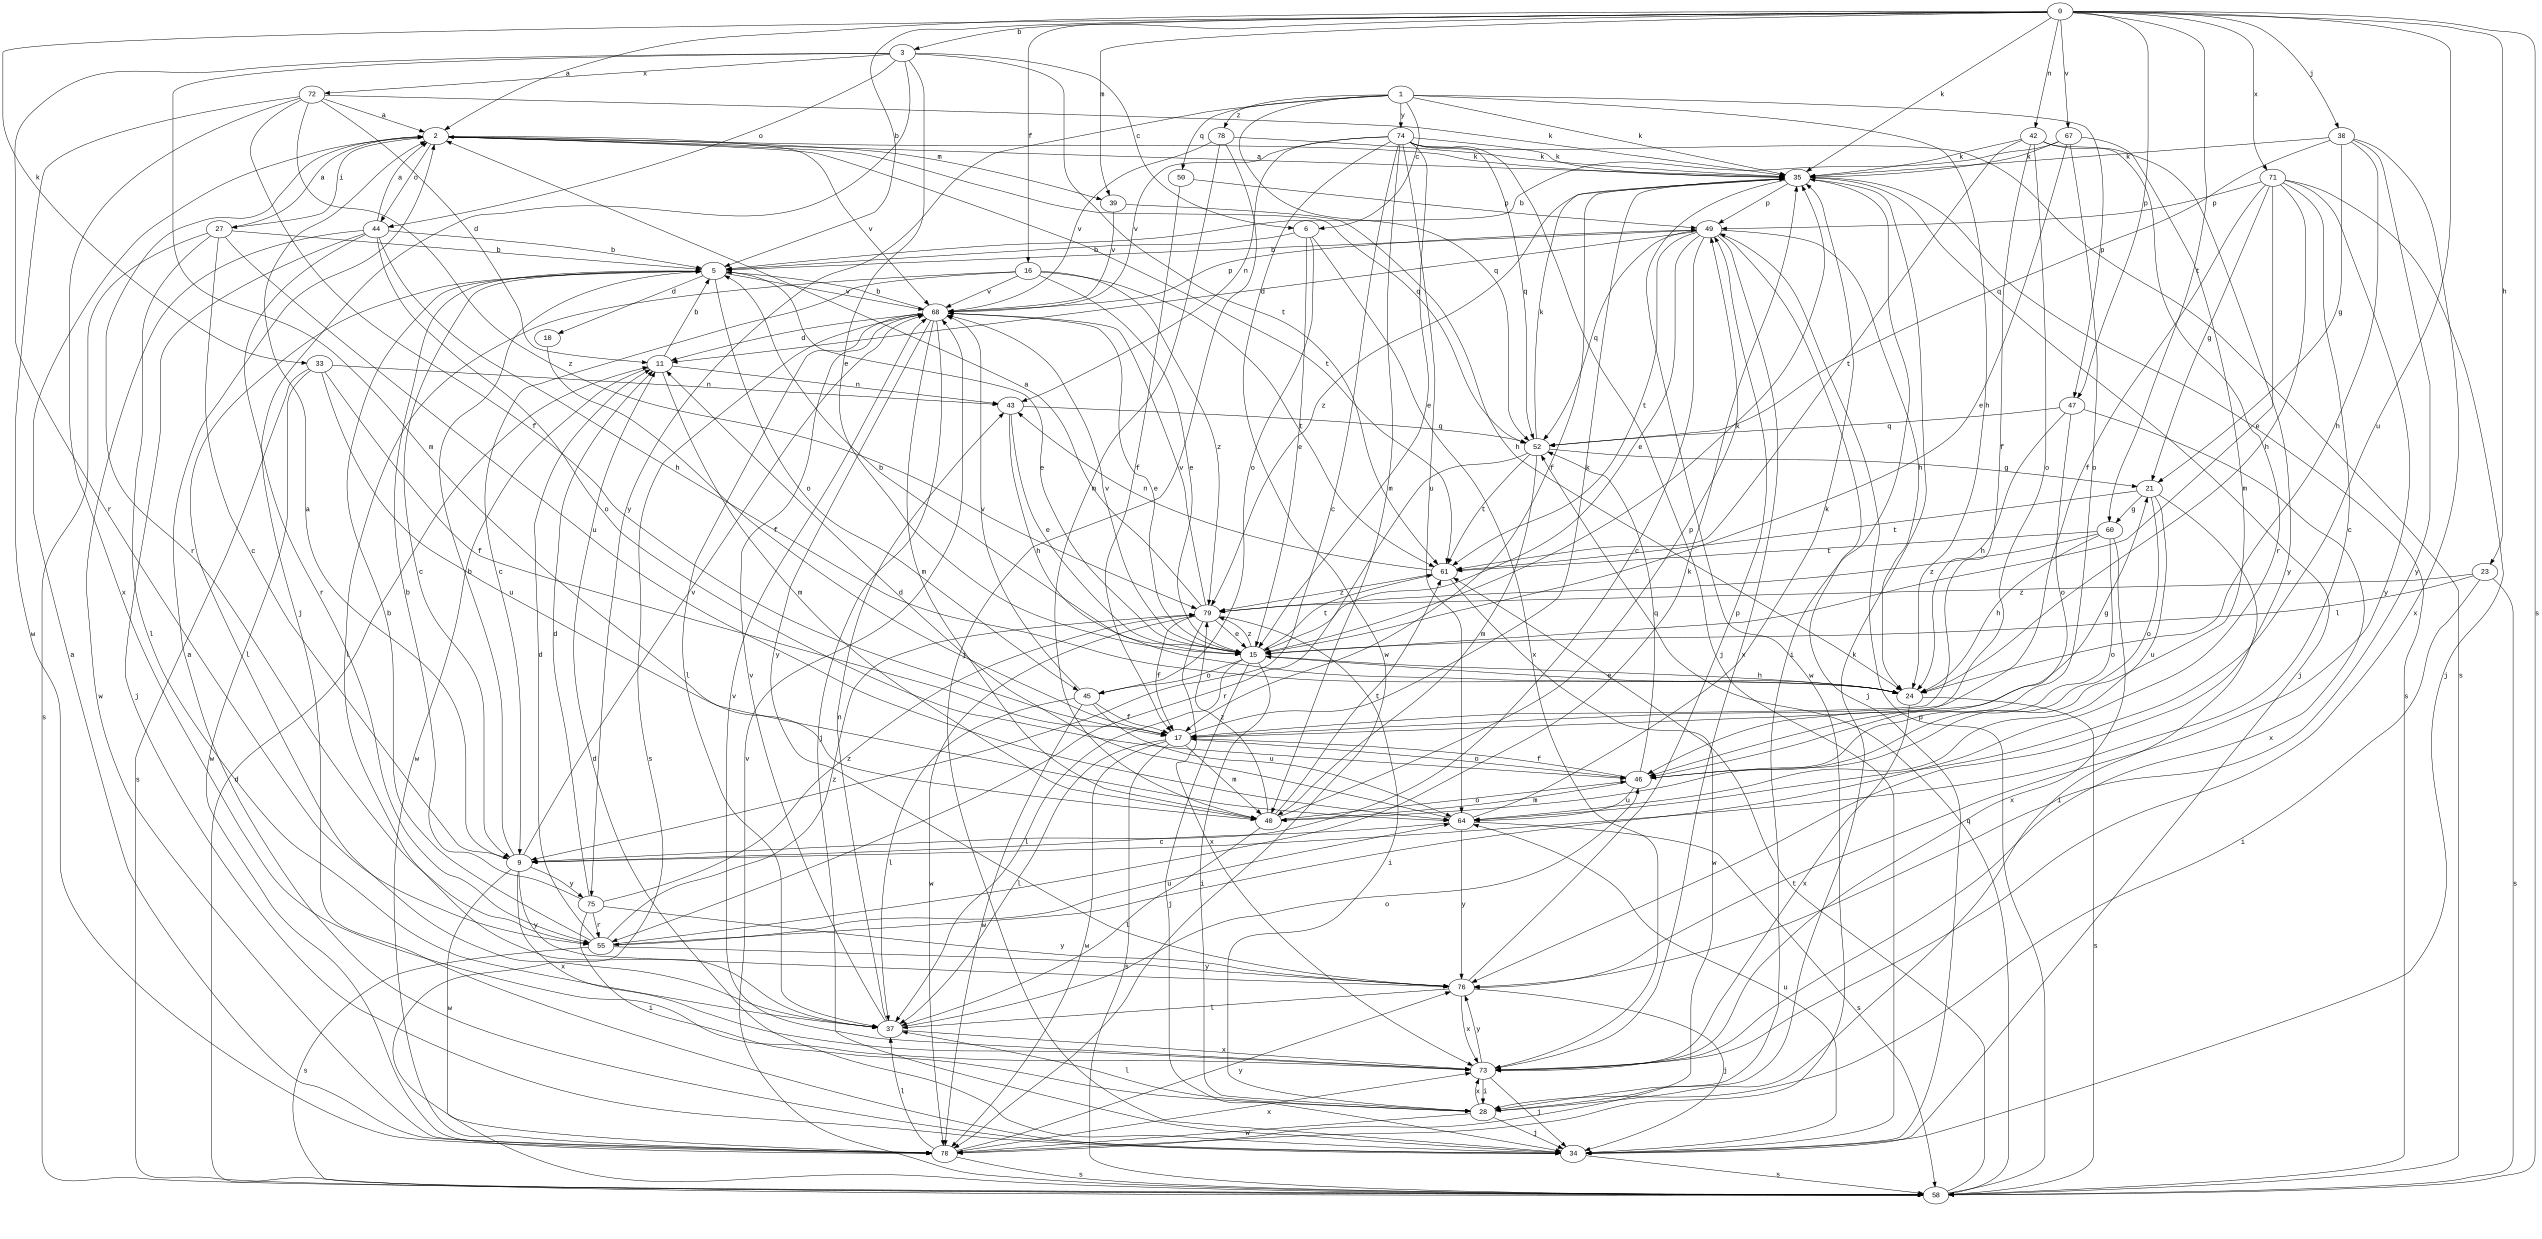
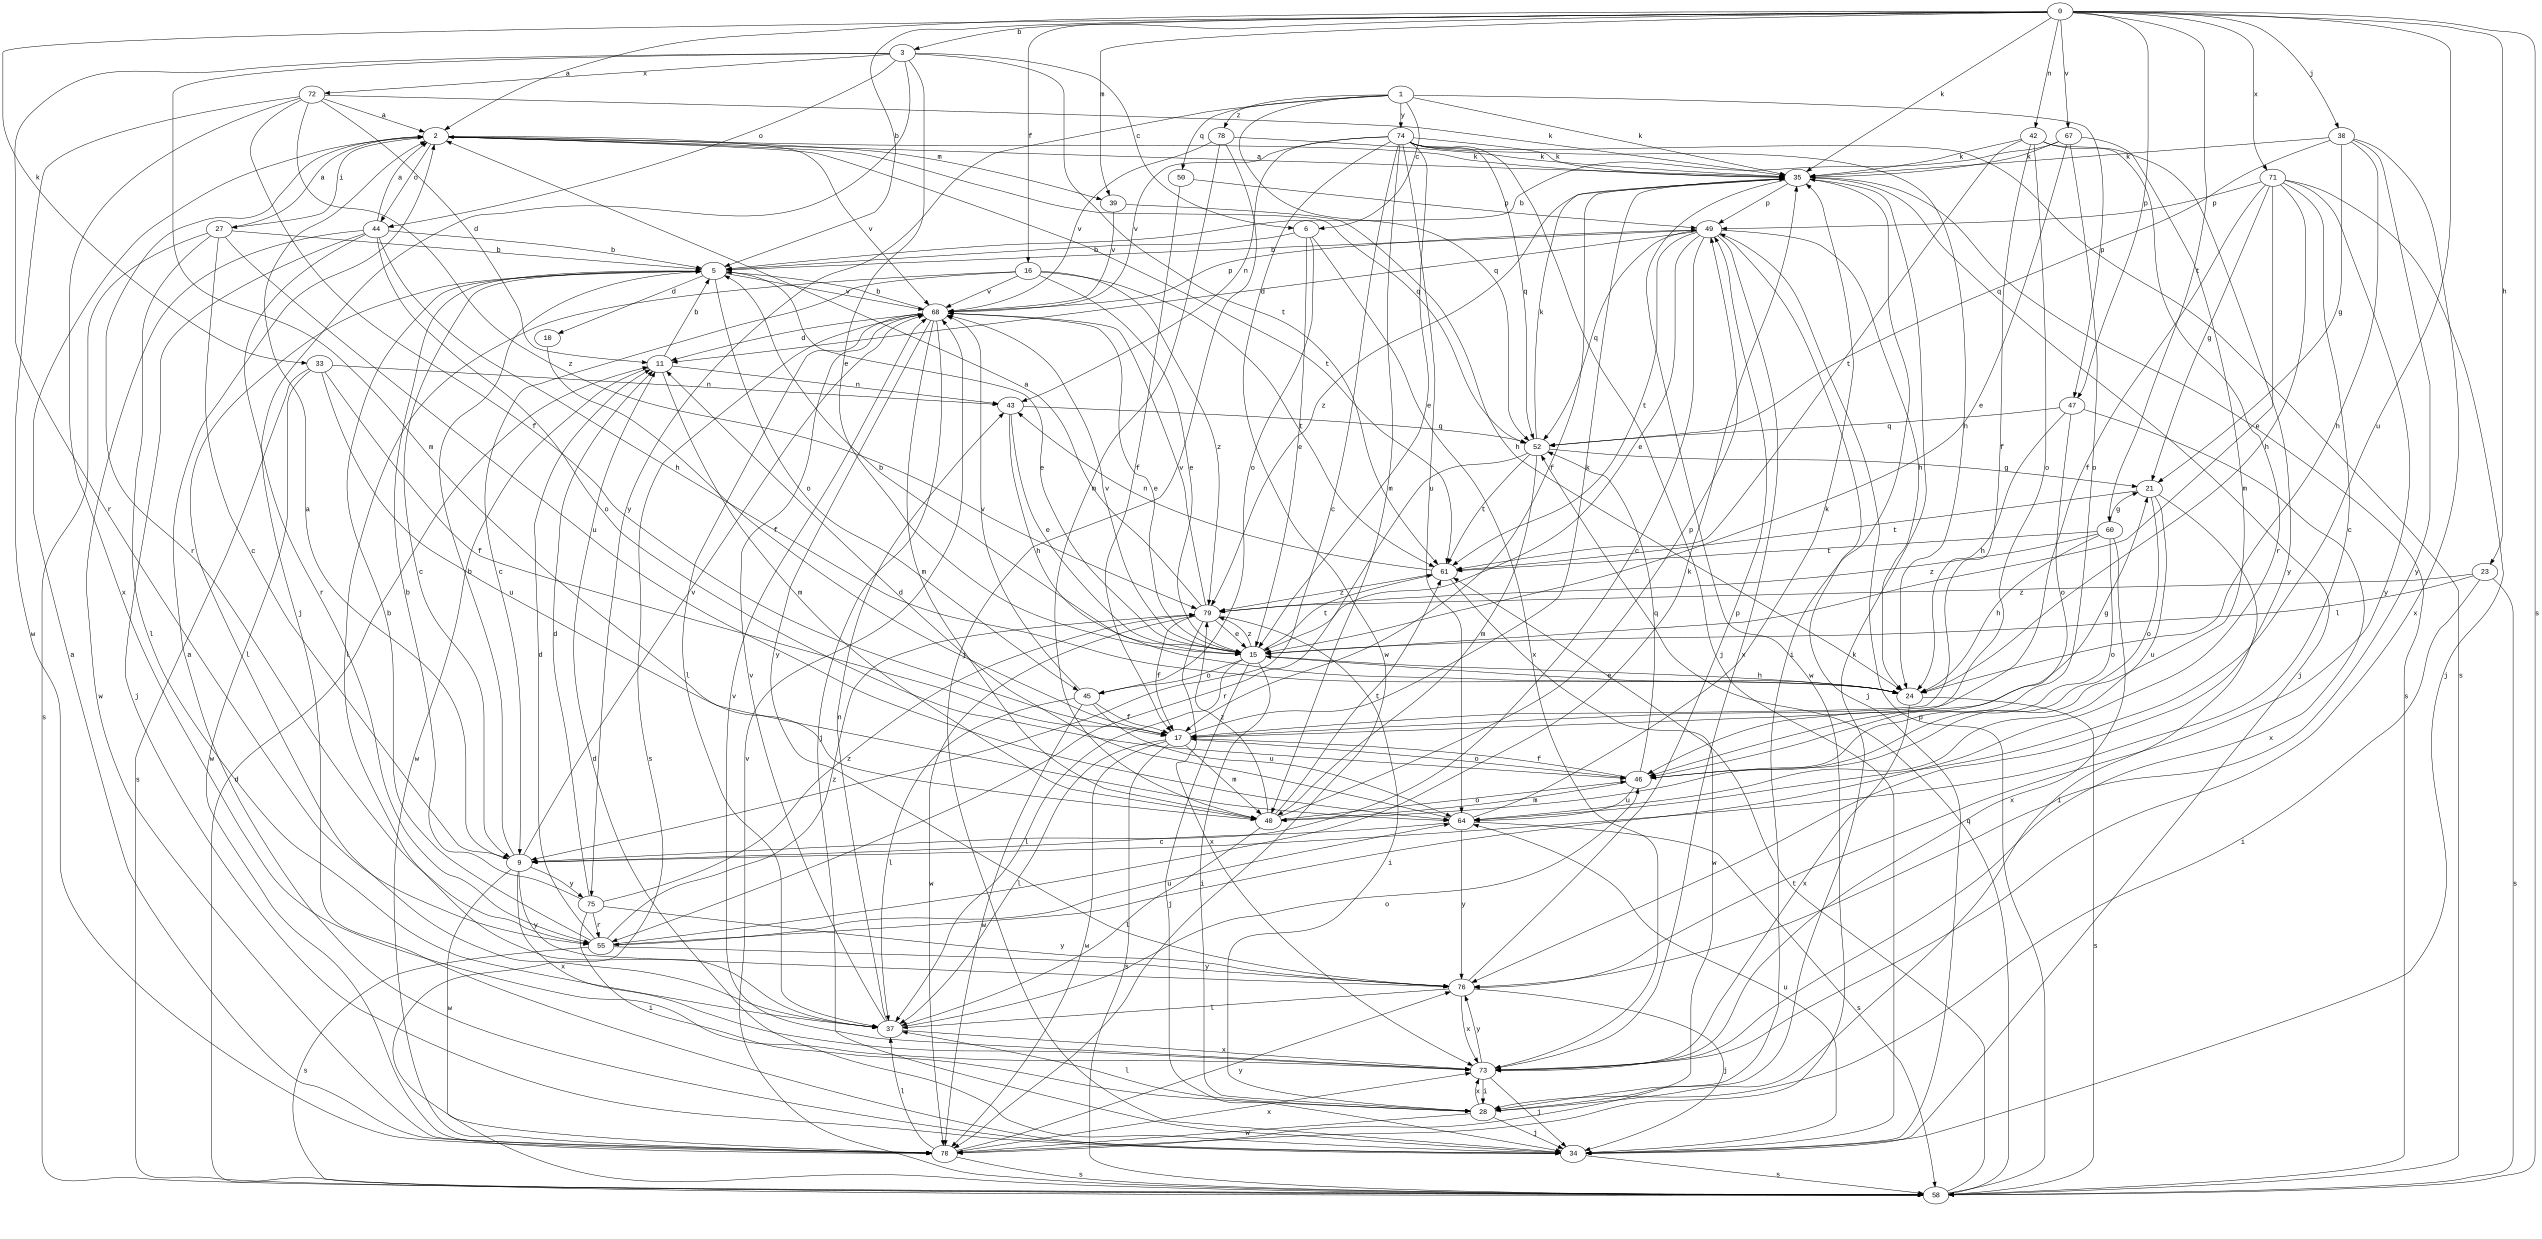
(1964, 185) -> (1924, 194)
(1633, 507) -> none
(2130, 507) -> (2117, 504)
